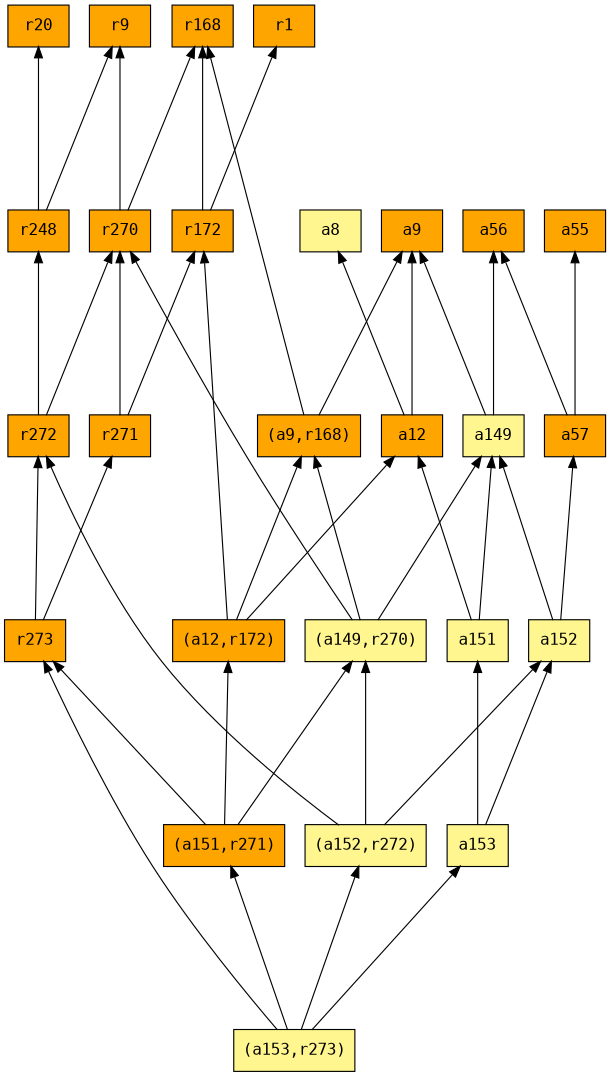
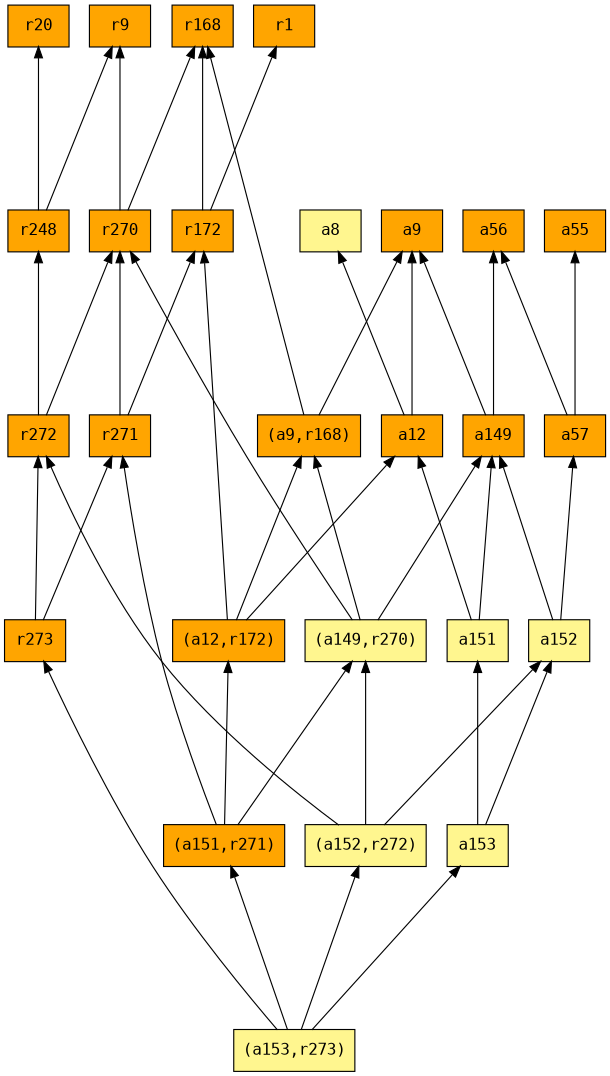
(494, 436) -> (494, 436)
(133, 747) -> (157, 640)
